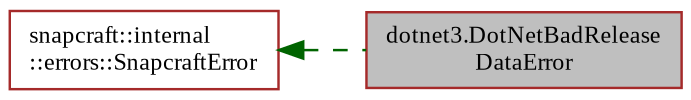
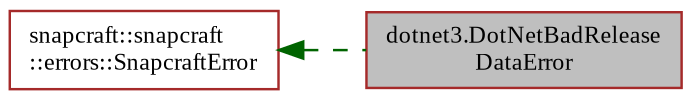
(144, 50) -> (144, 50)
